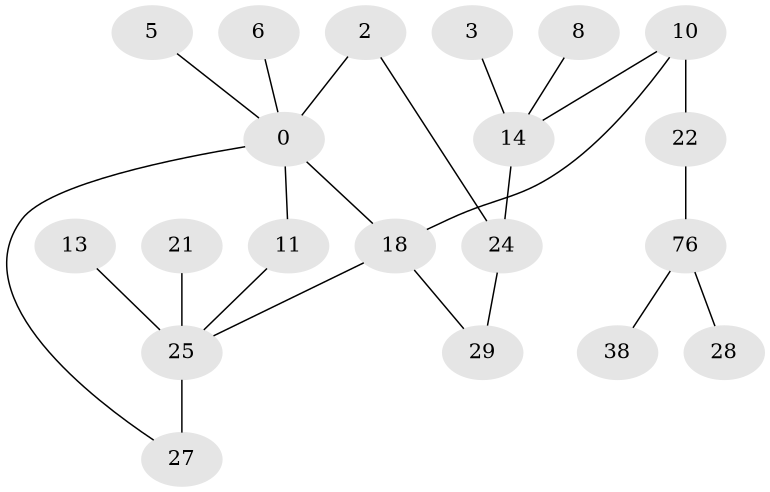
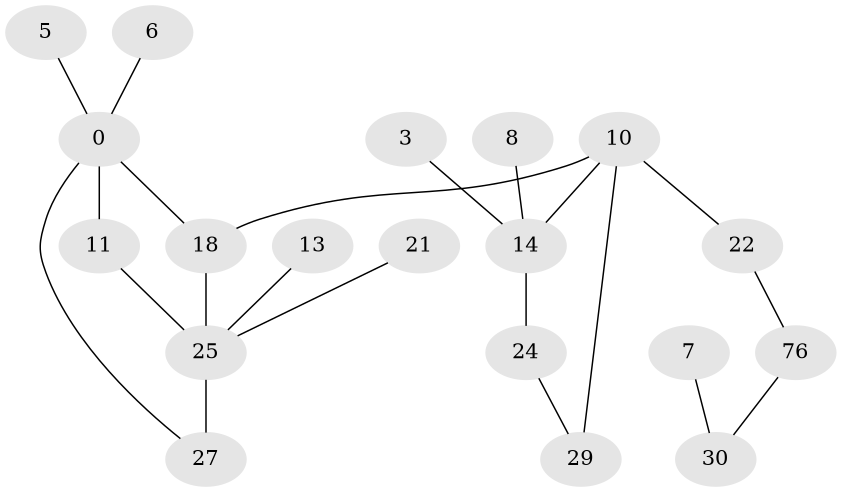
(366, 33) -> none
(439, 299) -> (600, 299)
(618, 353) -> (716, 459)
none -> (689, 353)
(724, 353) -> none
